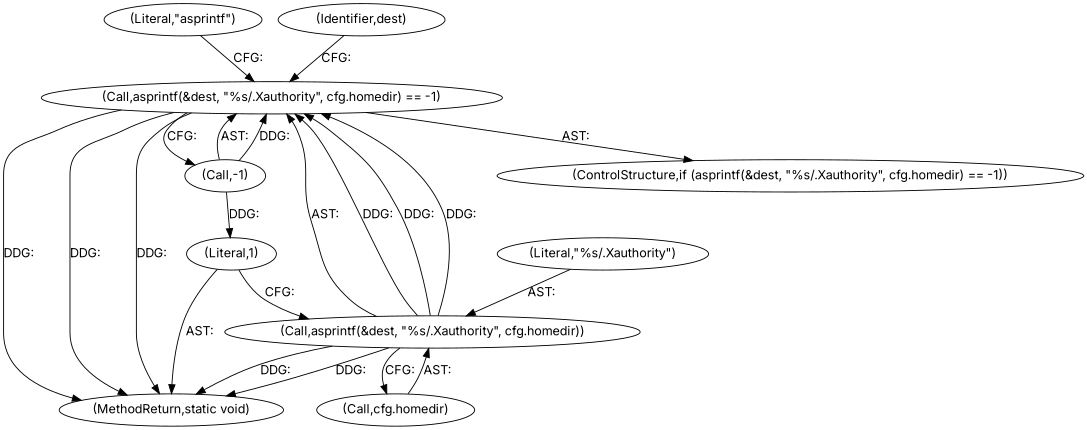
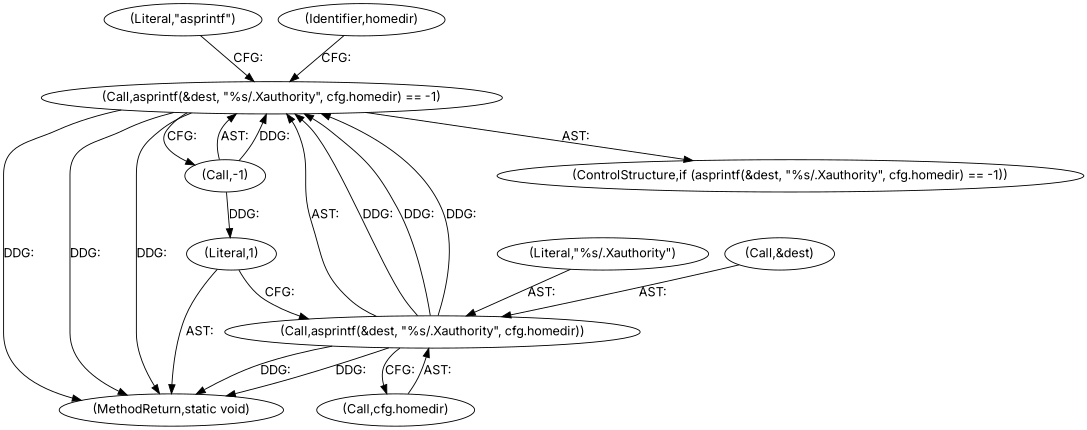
(362, 20) -> (362, 20)
none -> (780, 254)
